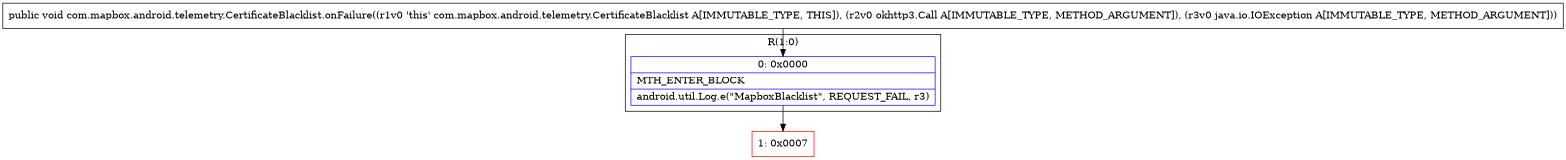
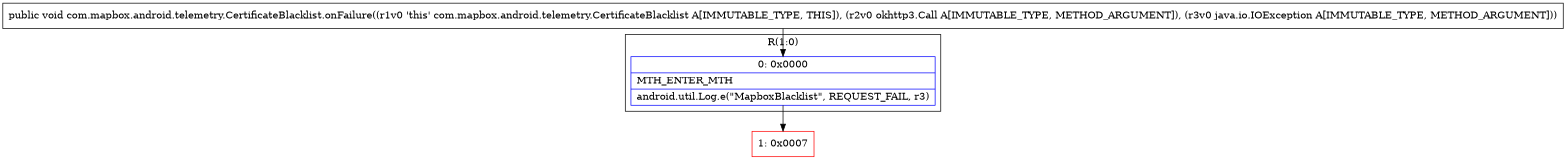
(691, 81) -> (685, 81)
